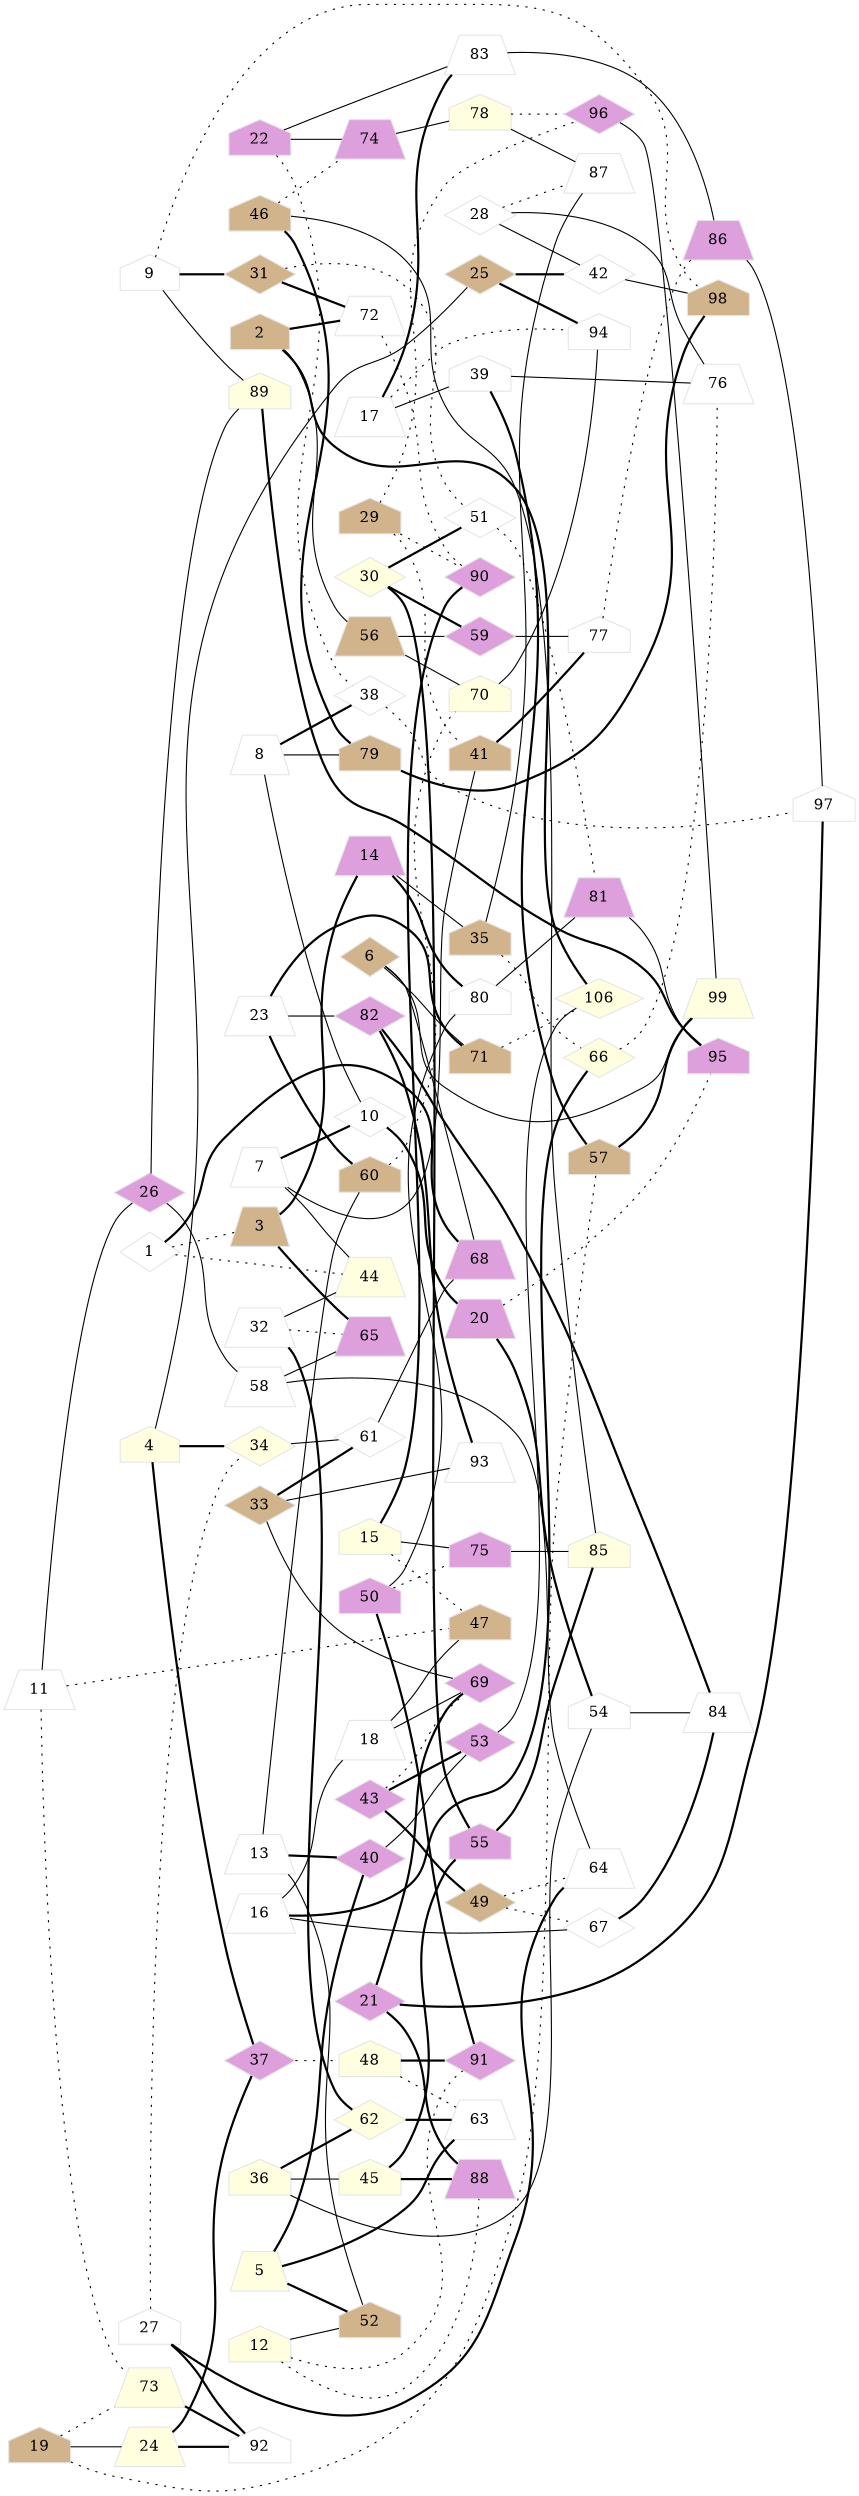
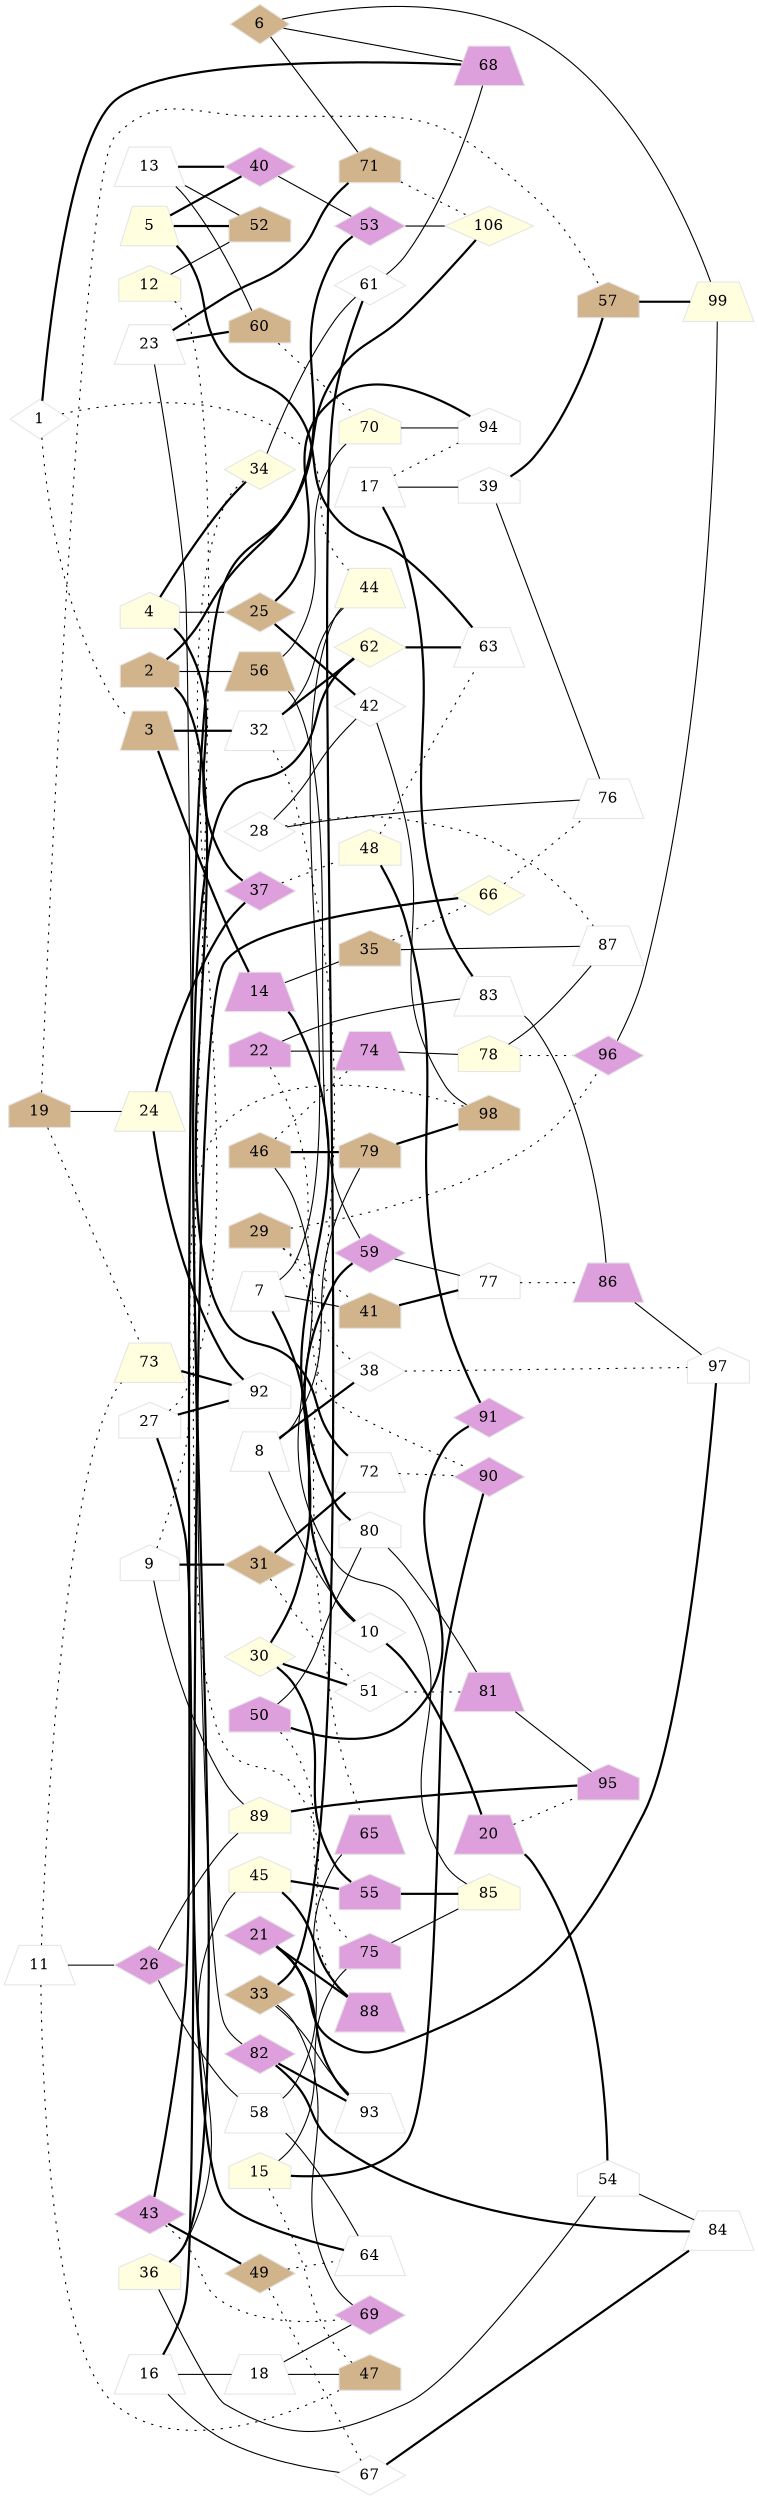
(312, 1284) -> (214, 731)
(413, 1851) -> (315, 2019)
(442, 2271) -> none
